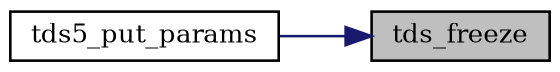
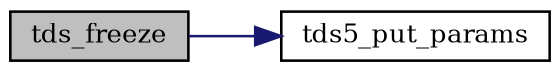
(313, 36) -> (222, 36)
